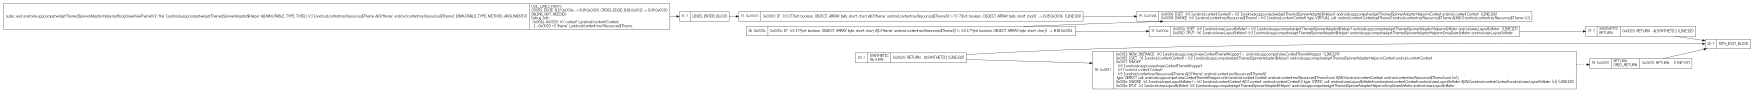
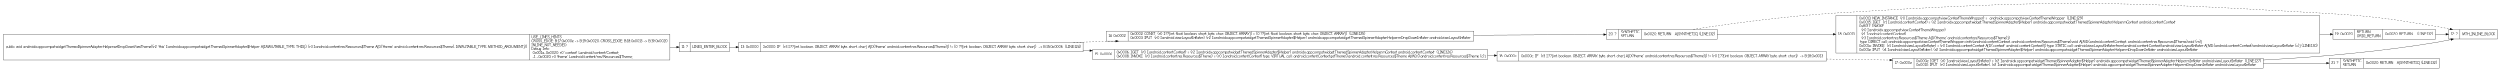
(1092, 24) -> (1491, 55)
(1111, 31) -> (1858, 60)
none -> (1290, 36)
(1689, 38) -> (2357, 53)
(1734, 44) -> (2479, 34)
(1334, 45) -> (2072, 3)
(1130, 62) -> (1873, 26)
(1582, 65) -> (2325, 34)
